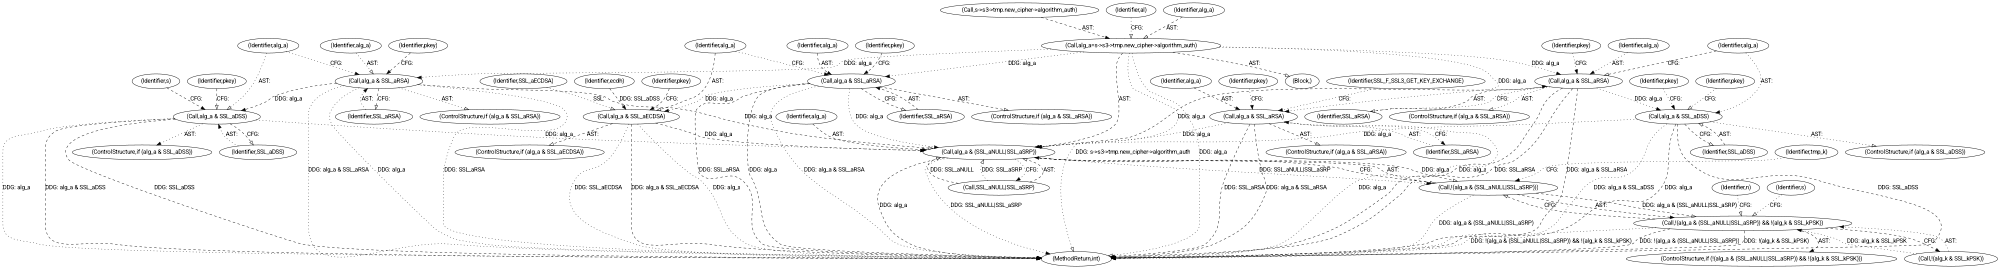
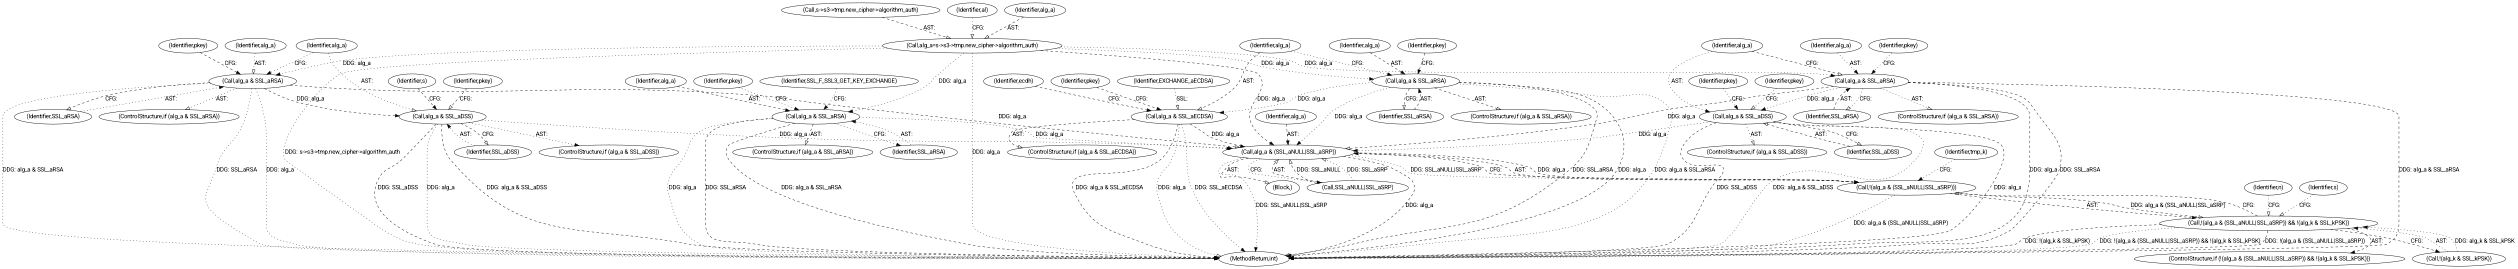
(1073, 27) -> (914, 27)
(1230, 62) -> (1225, 177)
(523, 81) -> (1174, 81)
(640, 99) -> (1115, 99)
(1126, 99) -> (1271, 99)
